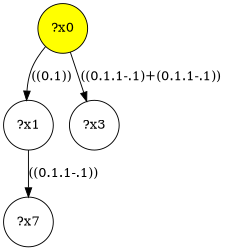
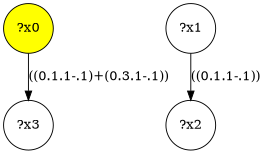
(32, 67) -> none
(151, 77) -> (99, 77)
(28, 222) -> (191, 125)
